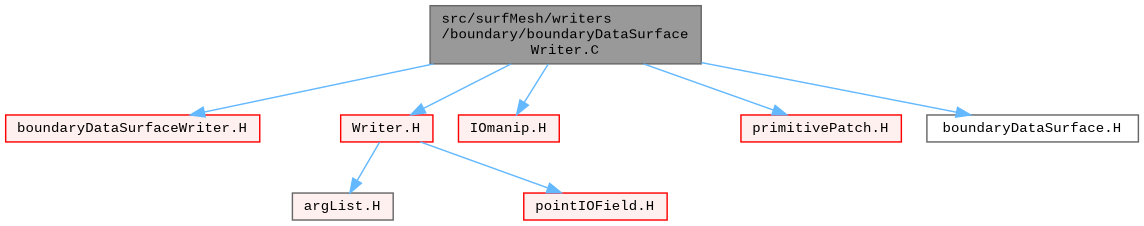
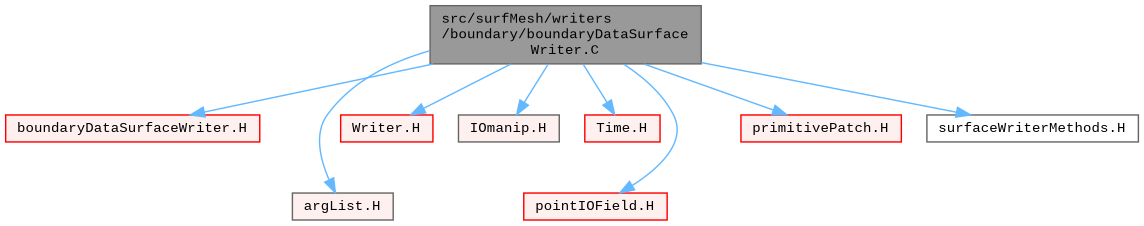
(509, 128) -> (509, 128)
none -> (622, 128)
(1033, 128) -> (1033, 128)
(368, 161) -> (346, 94)
(484, 165) -> (676, 123)
